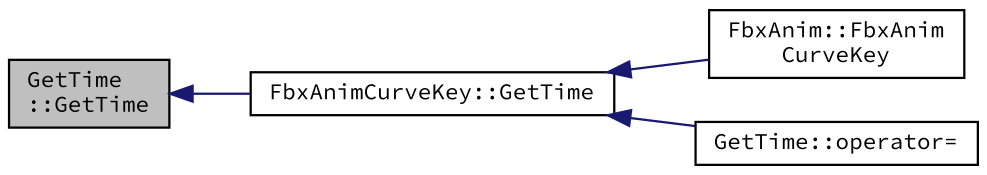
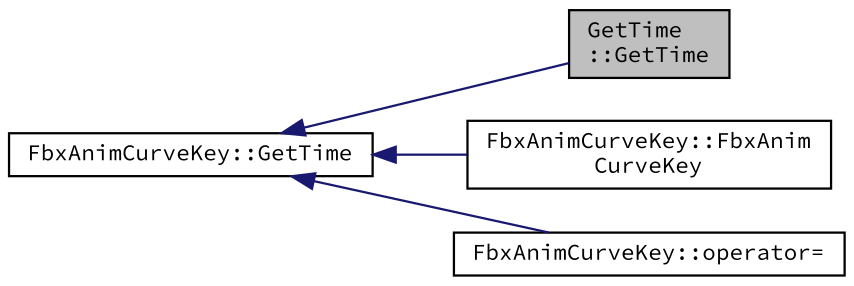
(837, 44) -> (649, 155)
(222, 94) -> (436, 95)
(837, 143) -> (649, 254)
